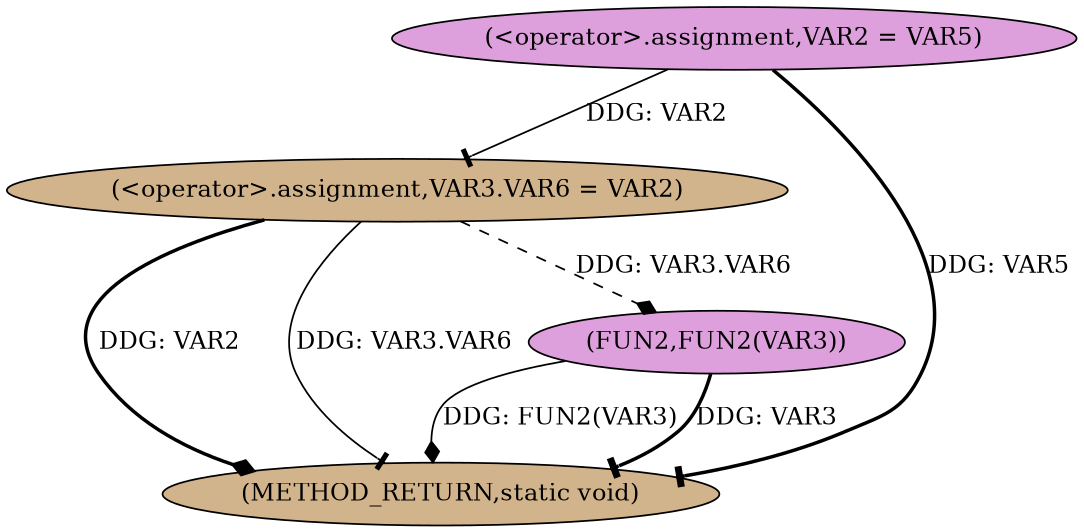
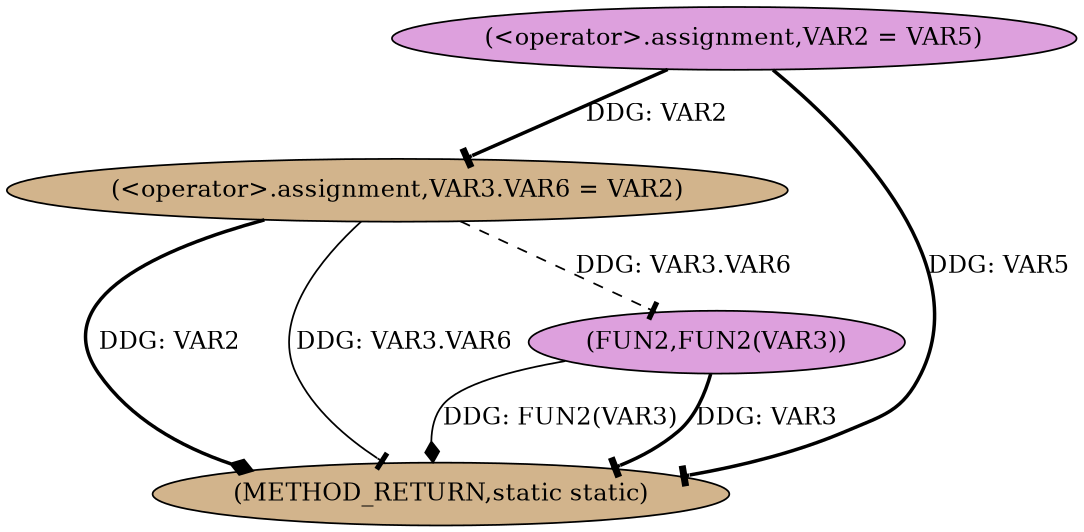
(570, 113) -> (570, 113)
(549, 262) -> (554, 265)
(441, 494) -> (441, 494)
